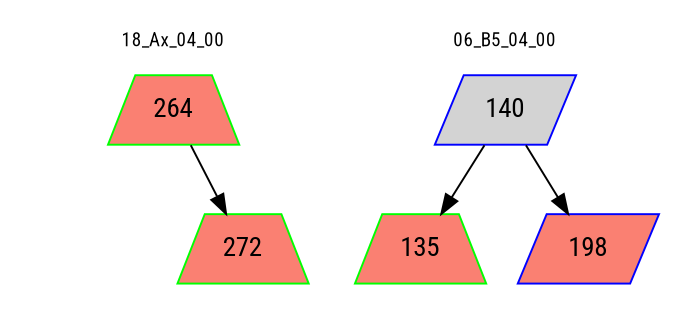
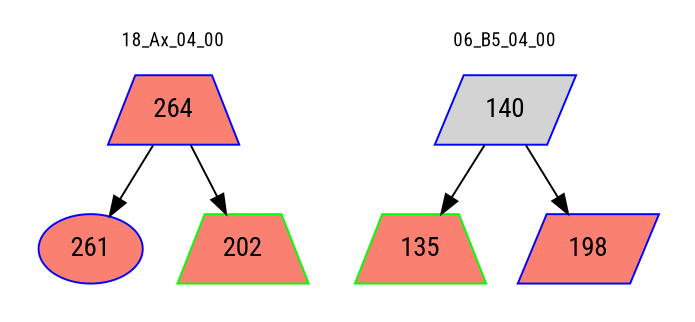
(174, 110) -> (174, 110)
none -> (91, 249)
(243, 249) -> (243, 249)
